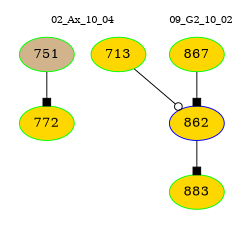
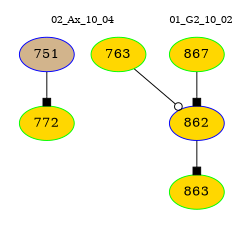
(201, 21) -> (201, 21)
(47, 54) -> (47, 54)
(118, 54) -> (118, 54)
(197, 192) -> (197, 192)
